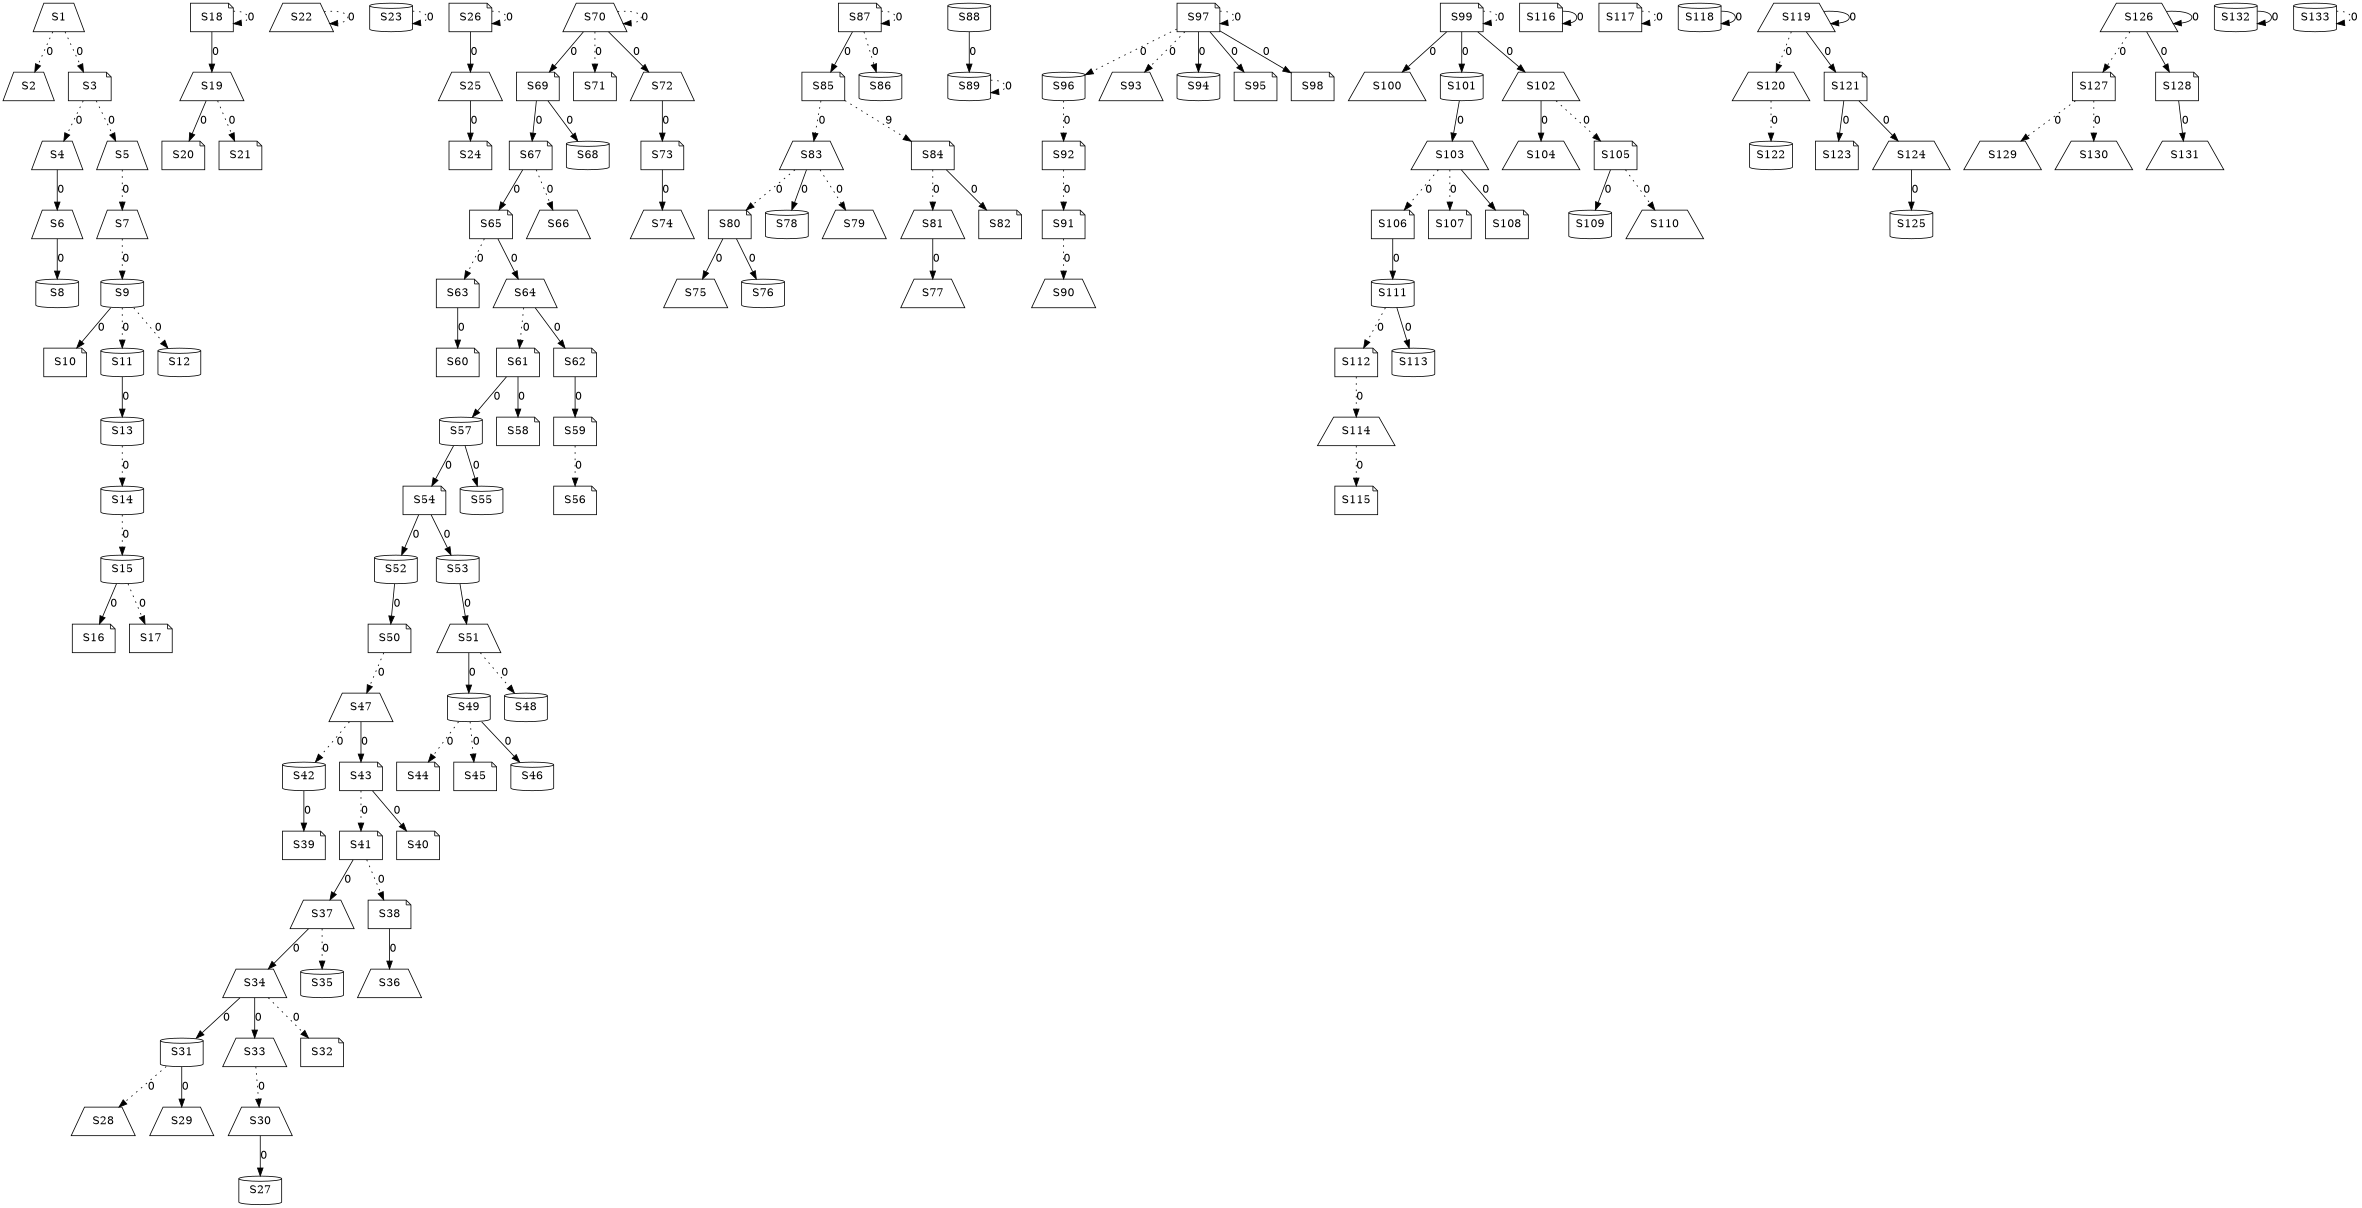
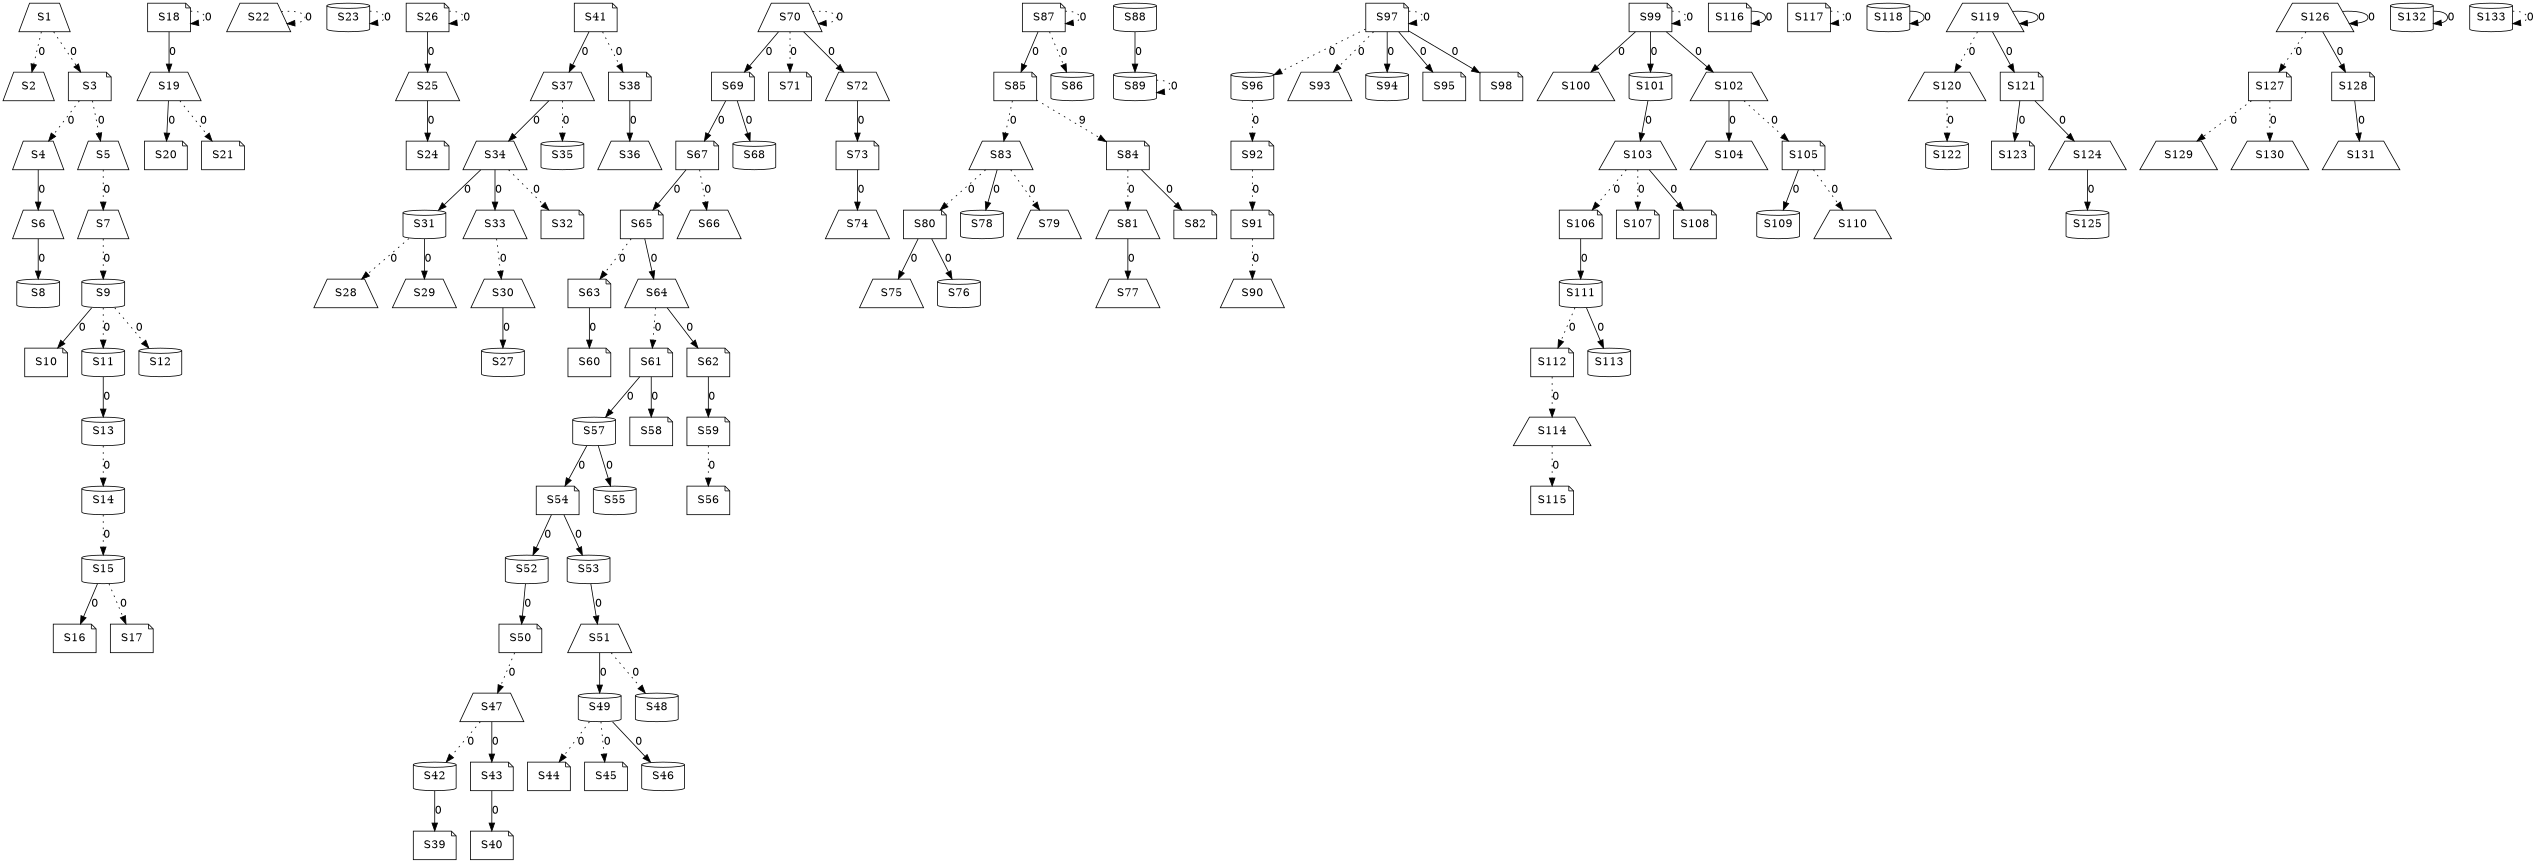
(361, 807) -> none
